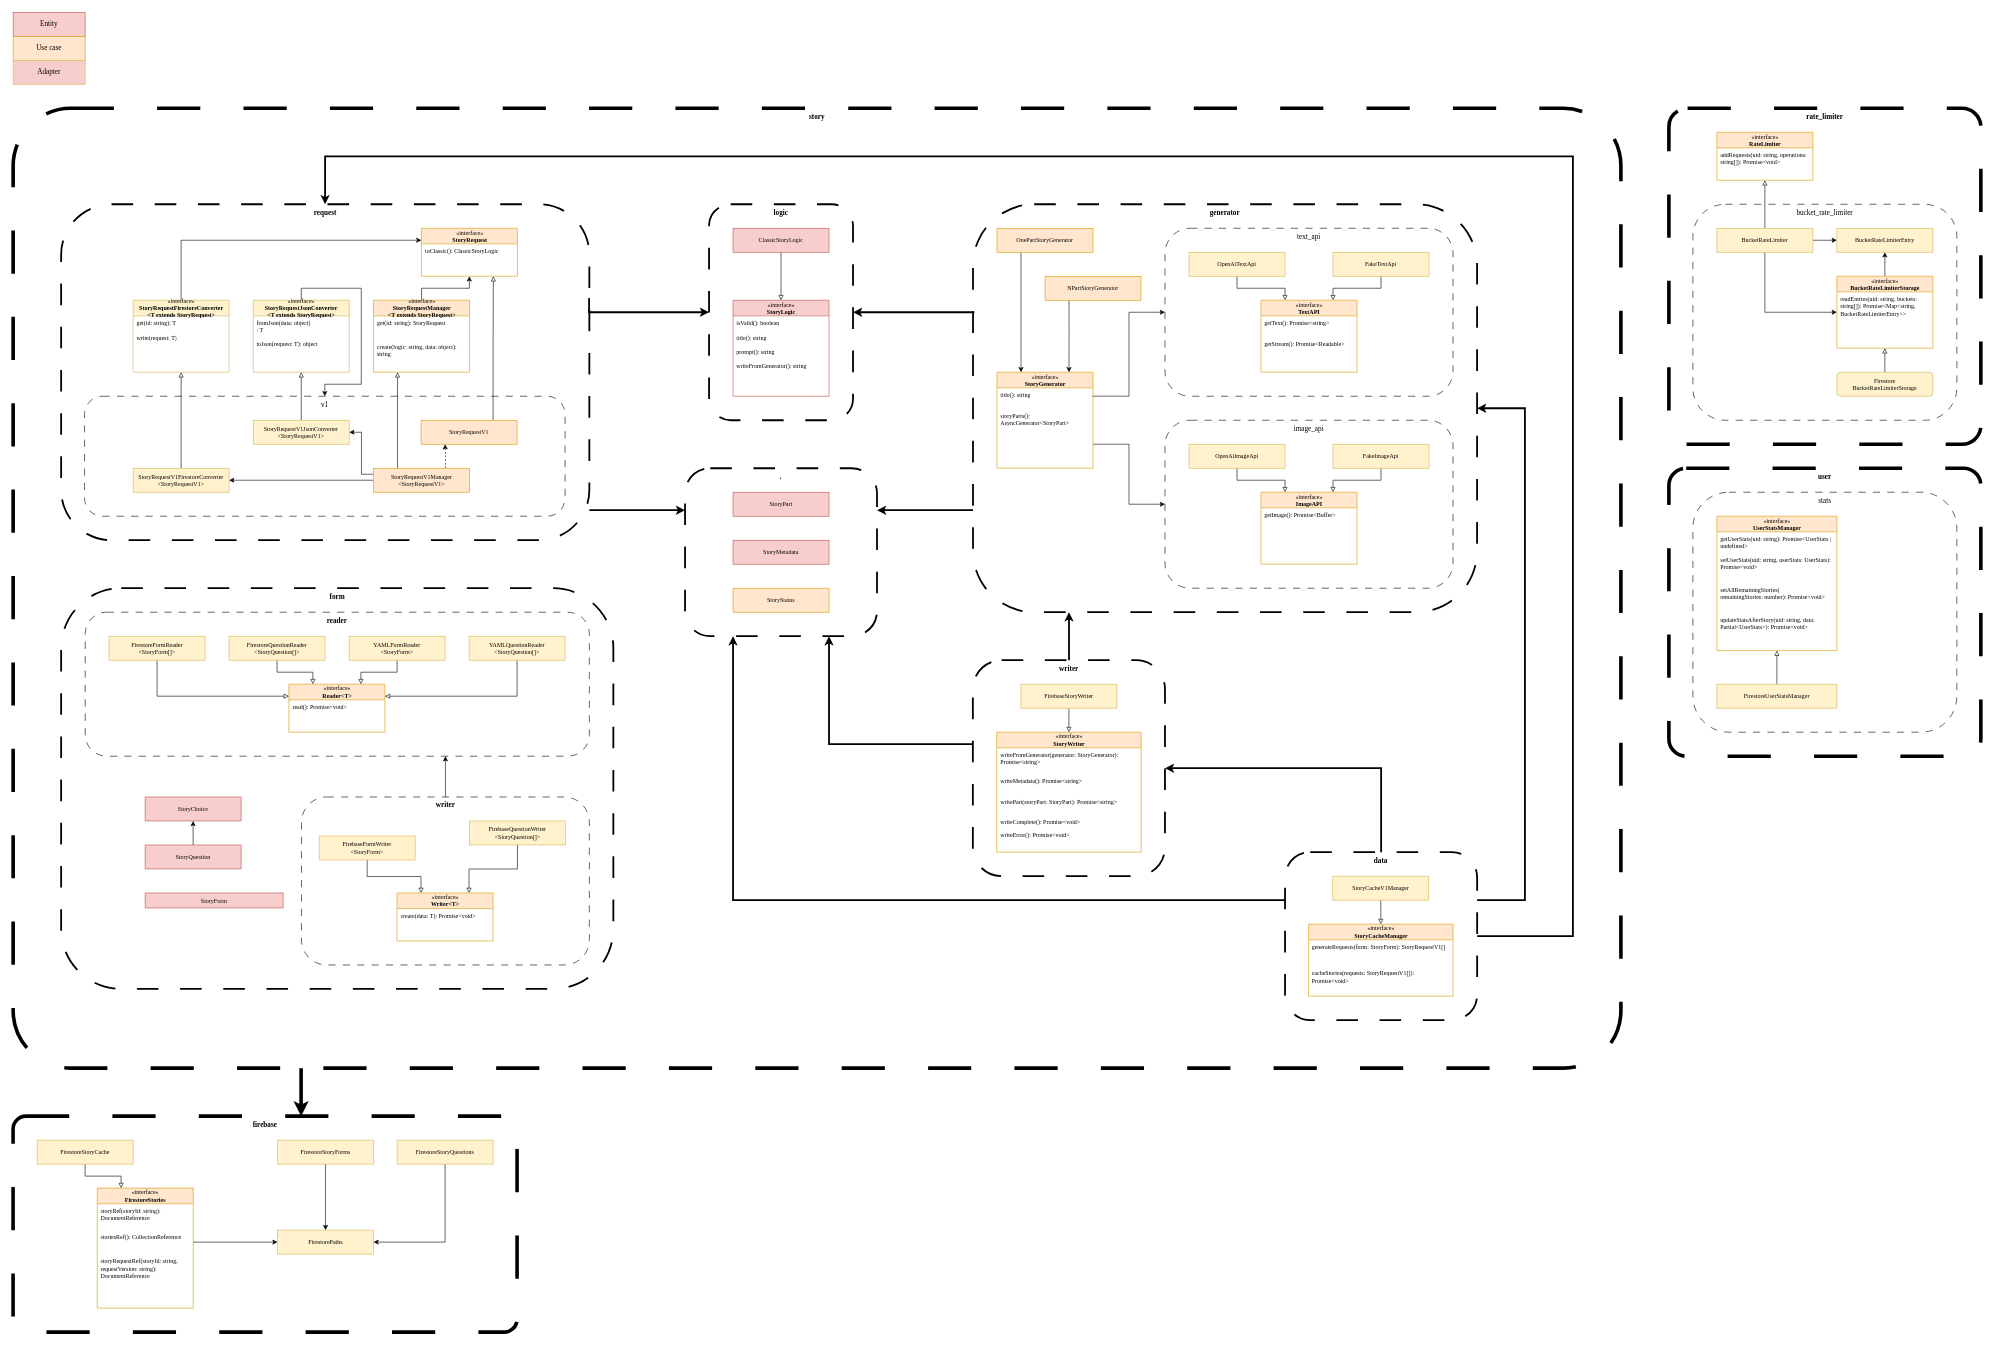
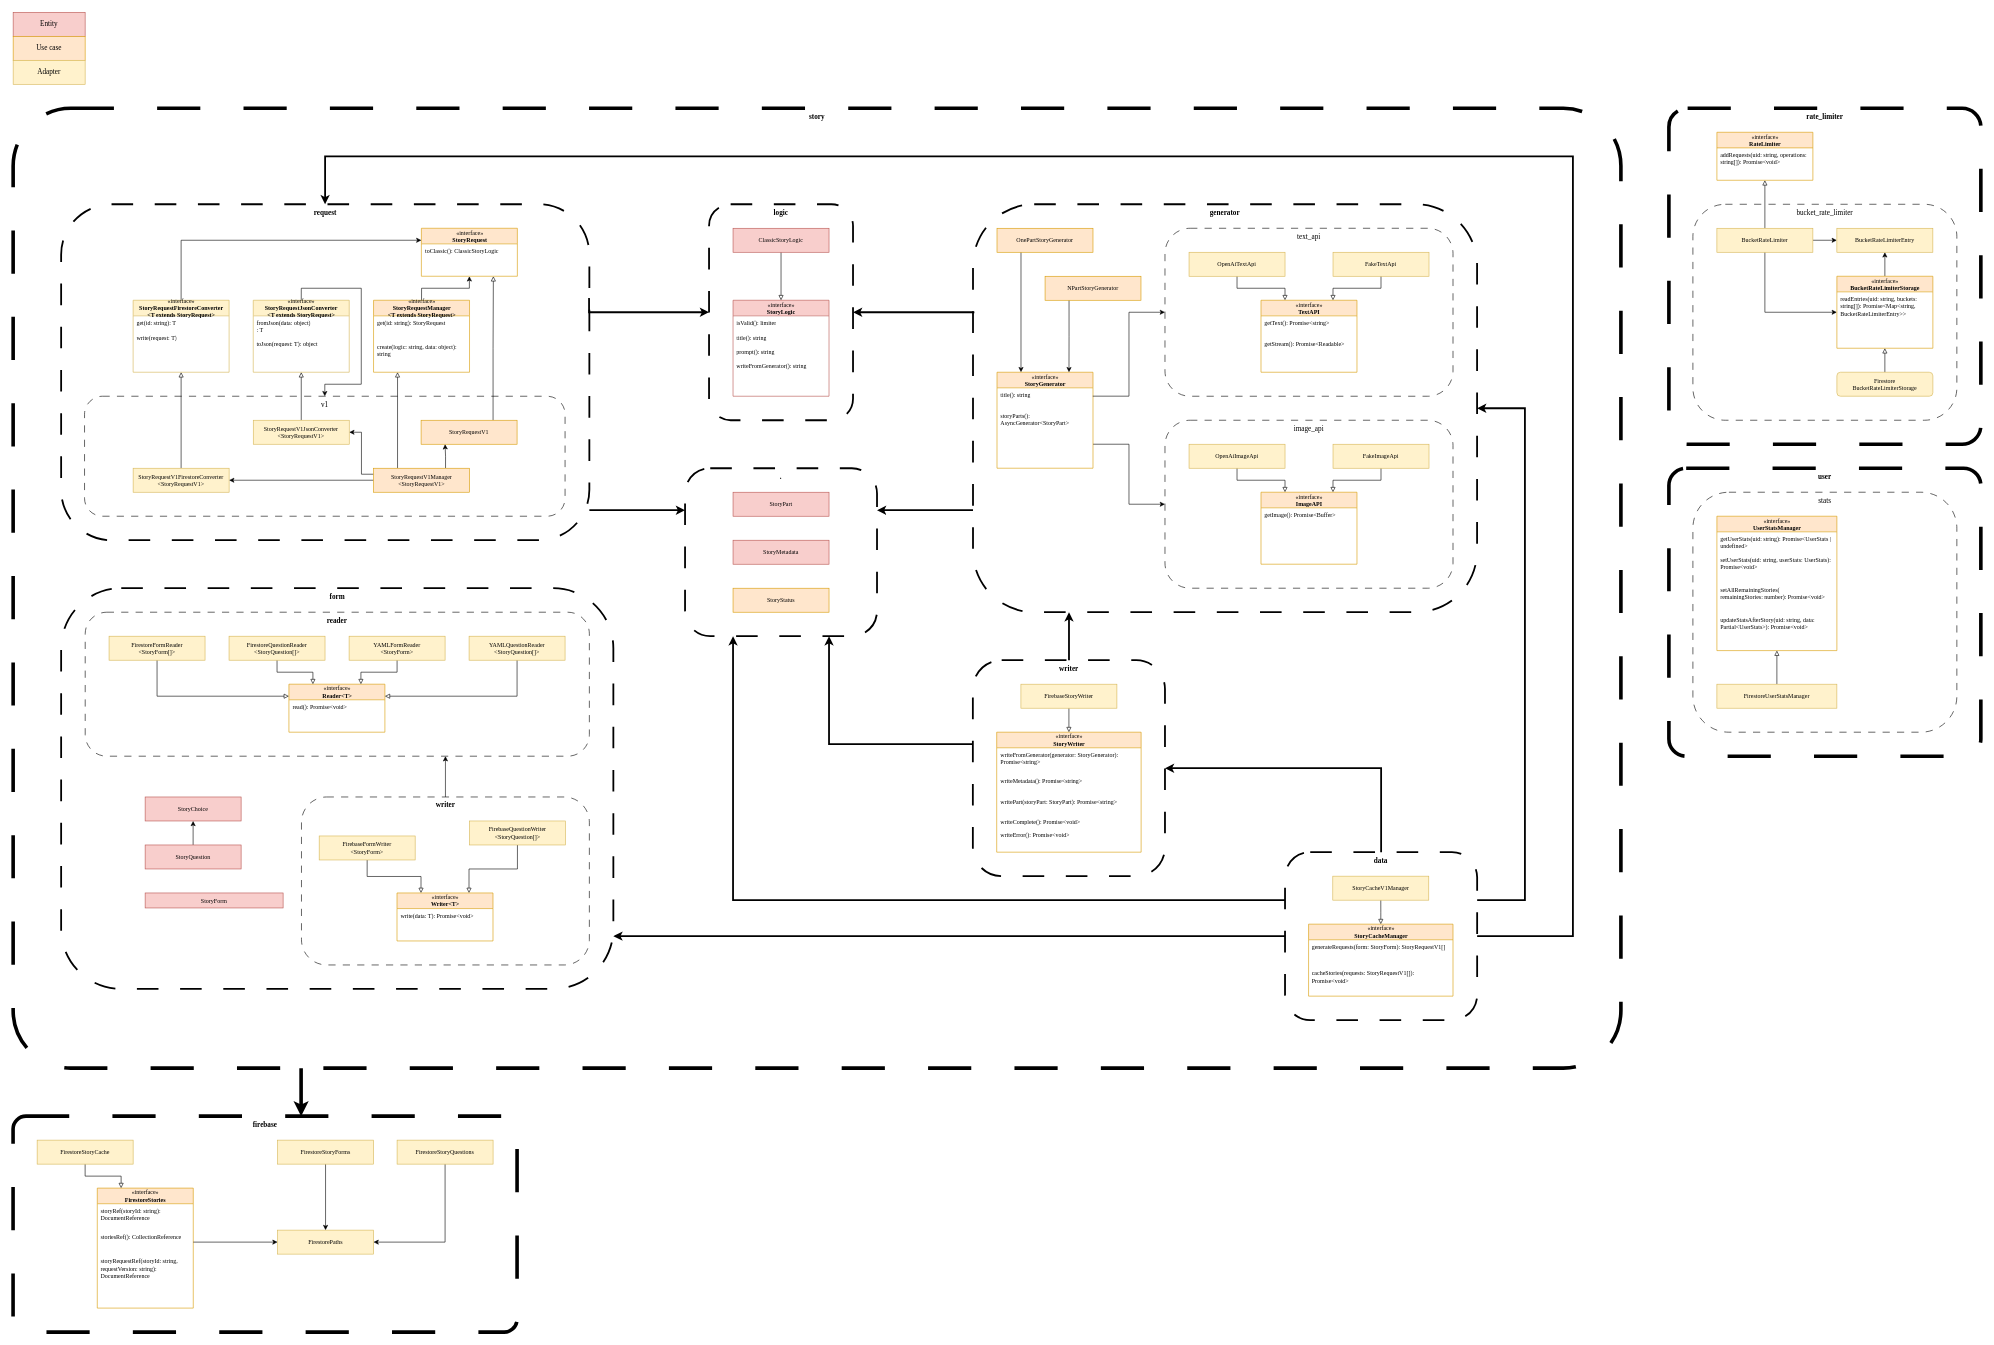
(49, 72) -> (49, 72)
(762, 324) -> (761, 324)
(445, 458) -> (445, 458)
(446, 920) -> (444, 917)
none -> (953, 936)
